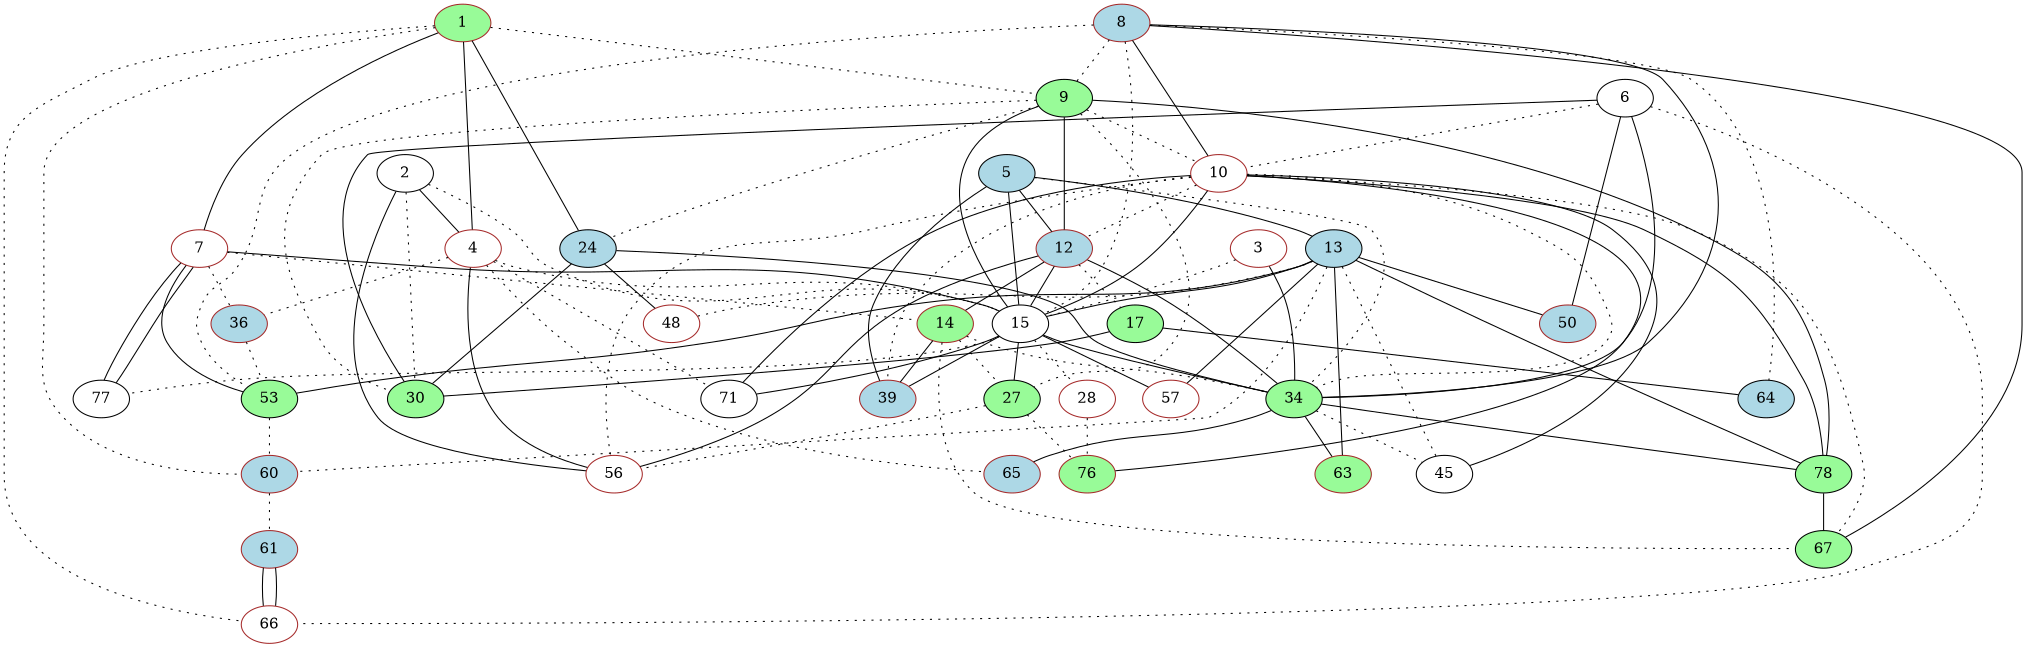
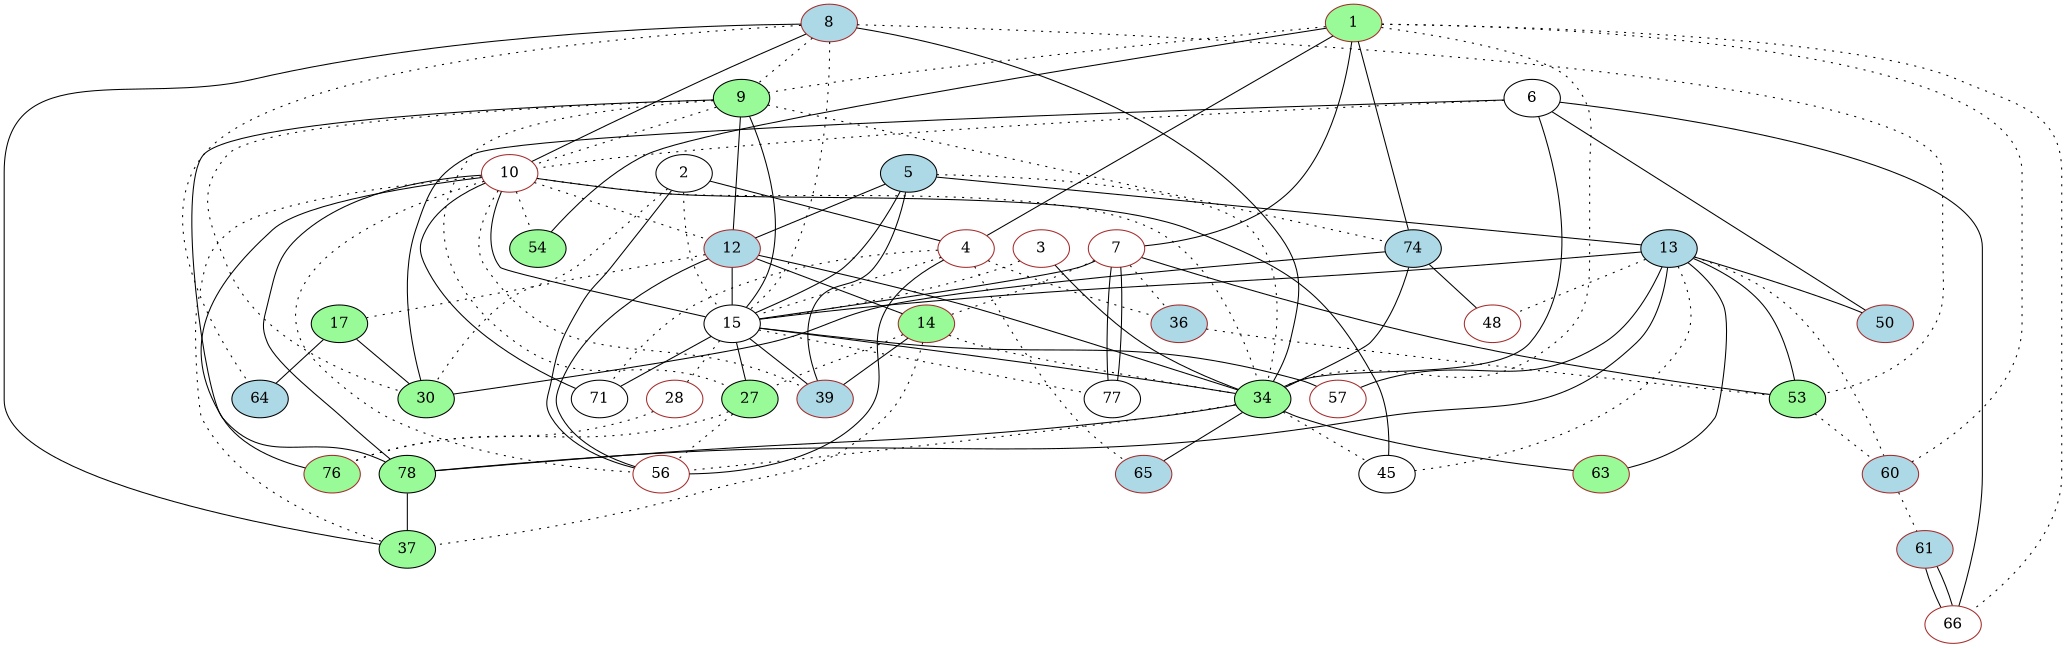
none -> (538, 249)
(588, 249) -> (1413, 249)
none -> (1589, 275)
none -> (963, 441)
(1824, 549) -> (407, 549)
(1437, 606) -> (1955, 206)
